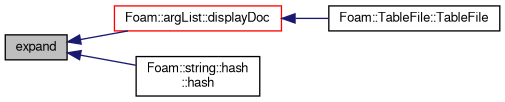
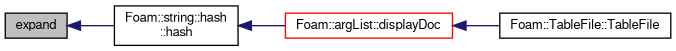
(104, 35) -> (268, 26)
